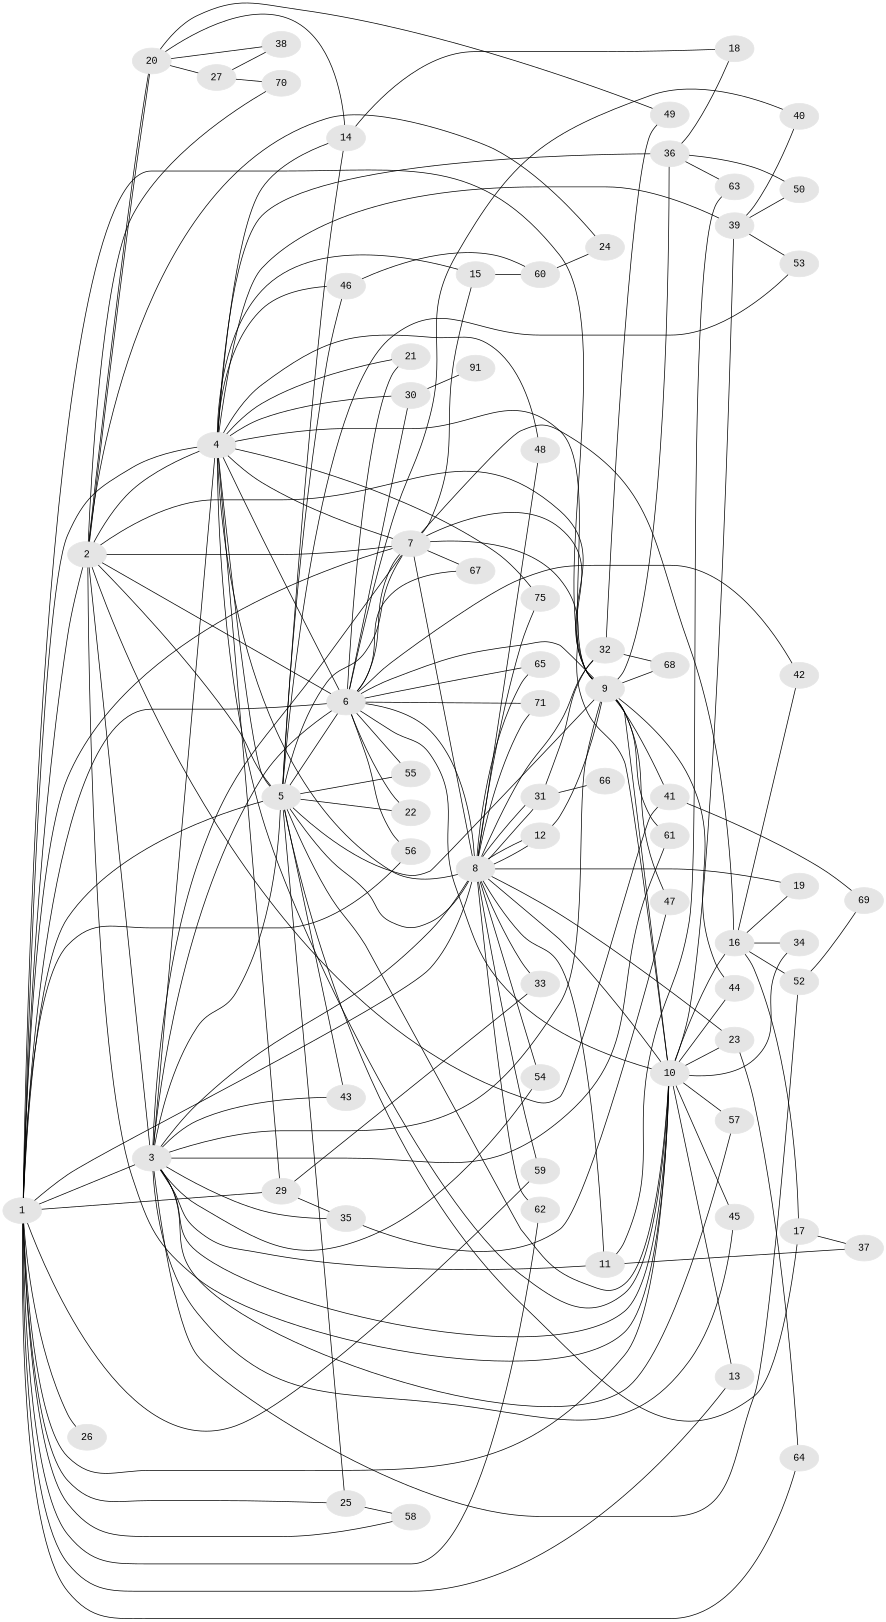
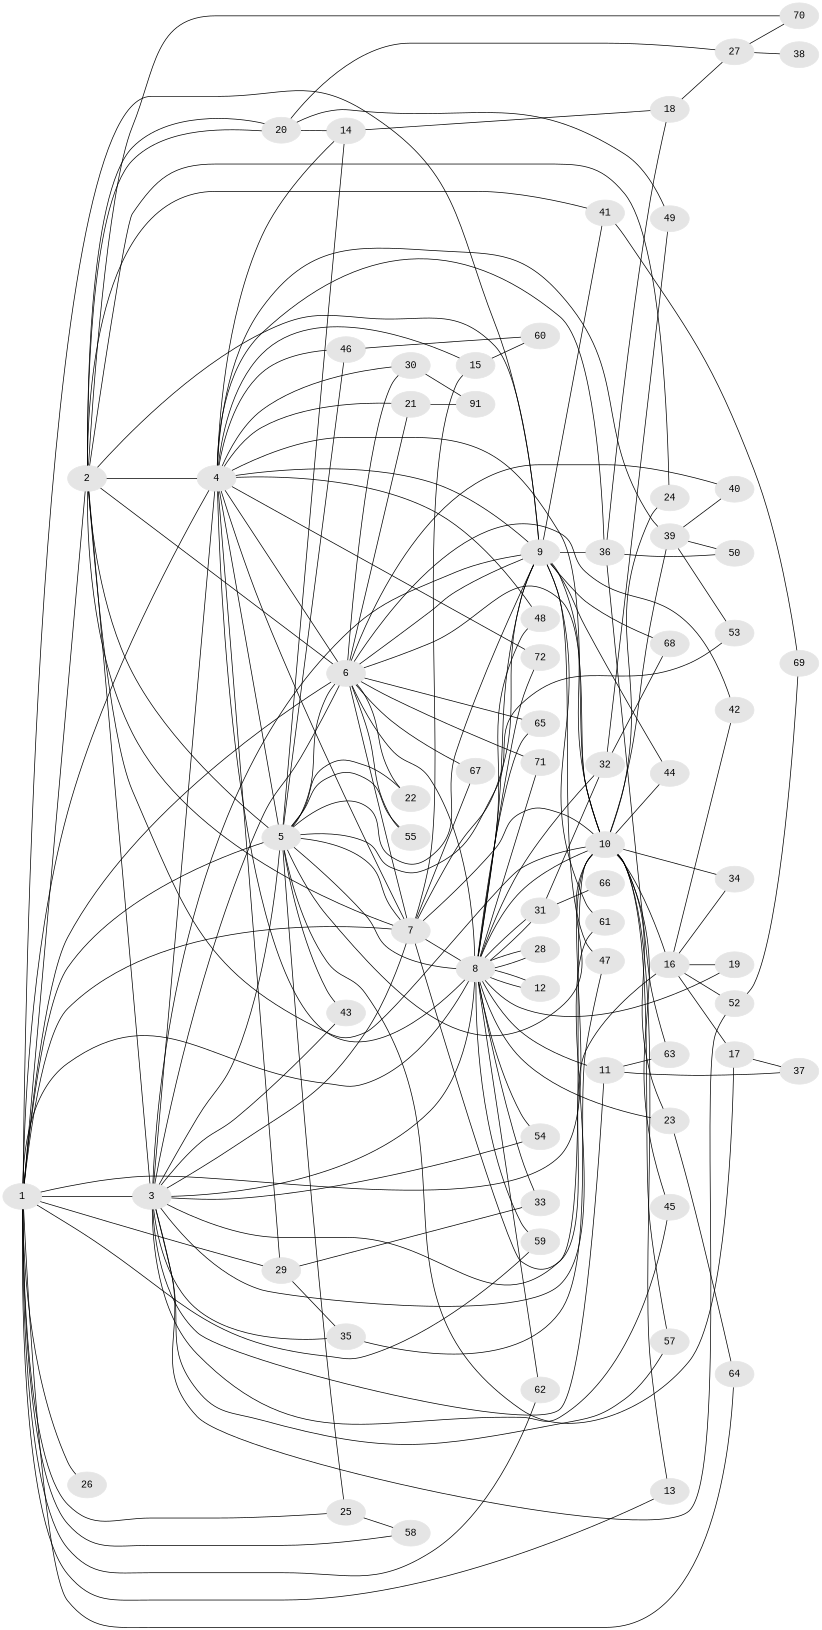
(217, 53) -> none
none -> (702, 81)
(573, 261) -> (629, 668)
none -> (443, 404)
(540, 598) -> (540, 658)
(580, 776) -> (503, 720)
(411, 852) -> none
none -> (540, 950)
